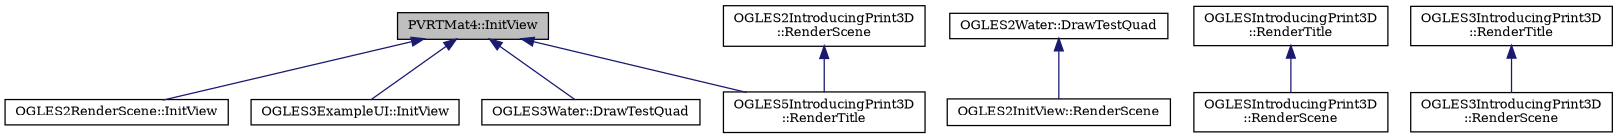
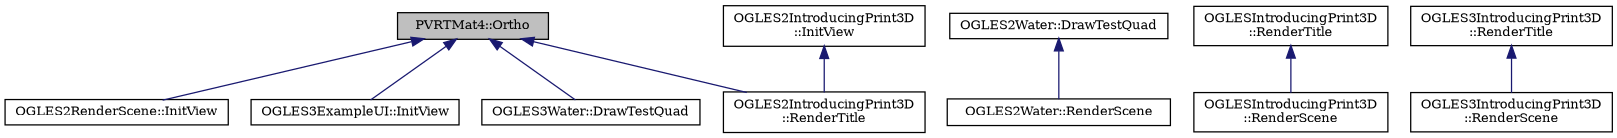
(473, 26) -> (473, 26)
(824, 26) -> (824, 26)
(824, 112) -> (824, 112)
(1059, 112) -> (1059, 112)
